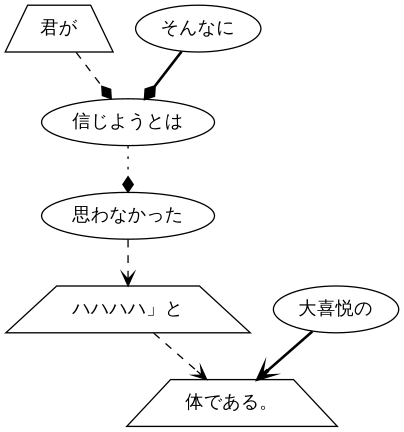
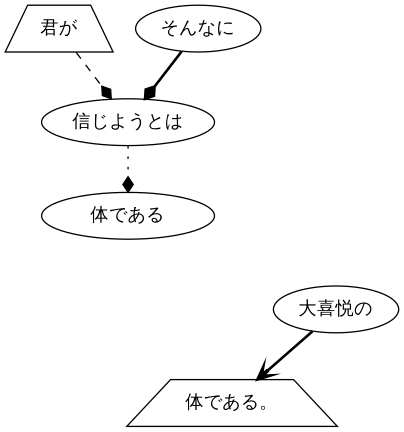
(128, 216) -> (128, 216)
(128, 309) -> none
